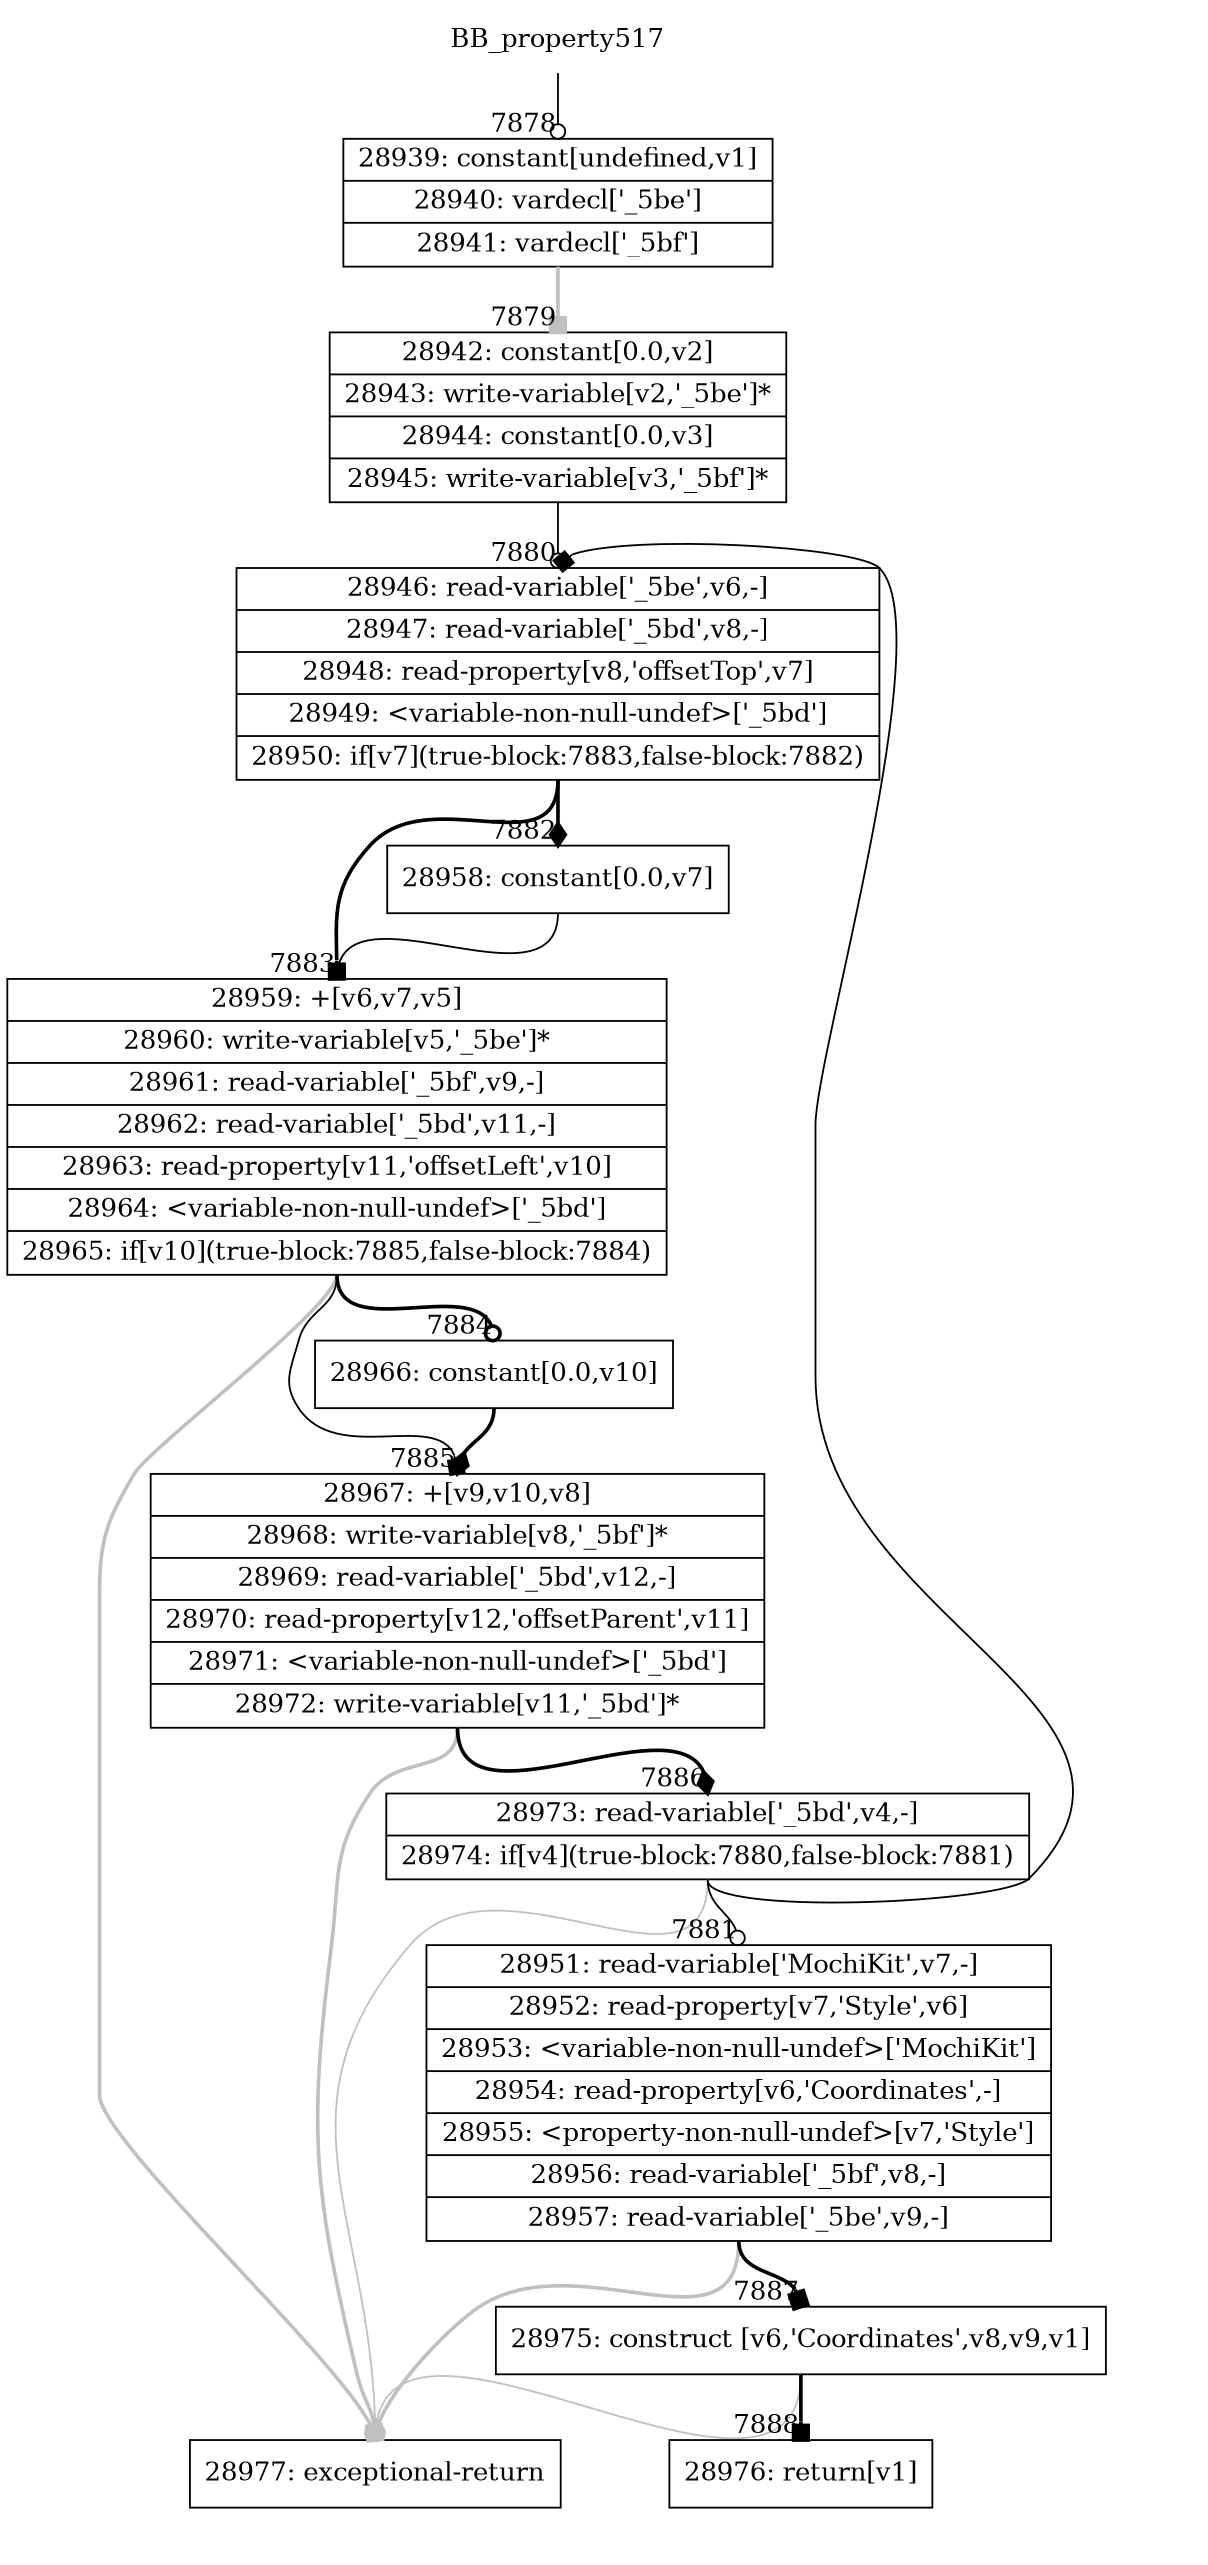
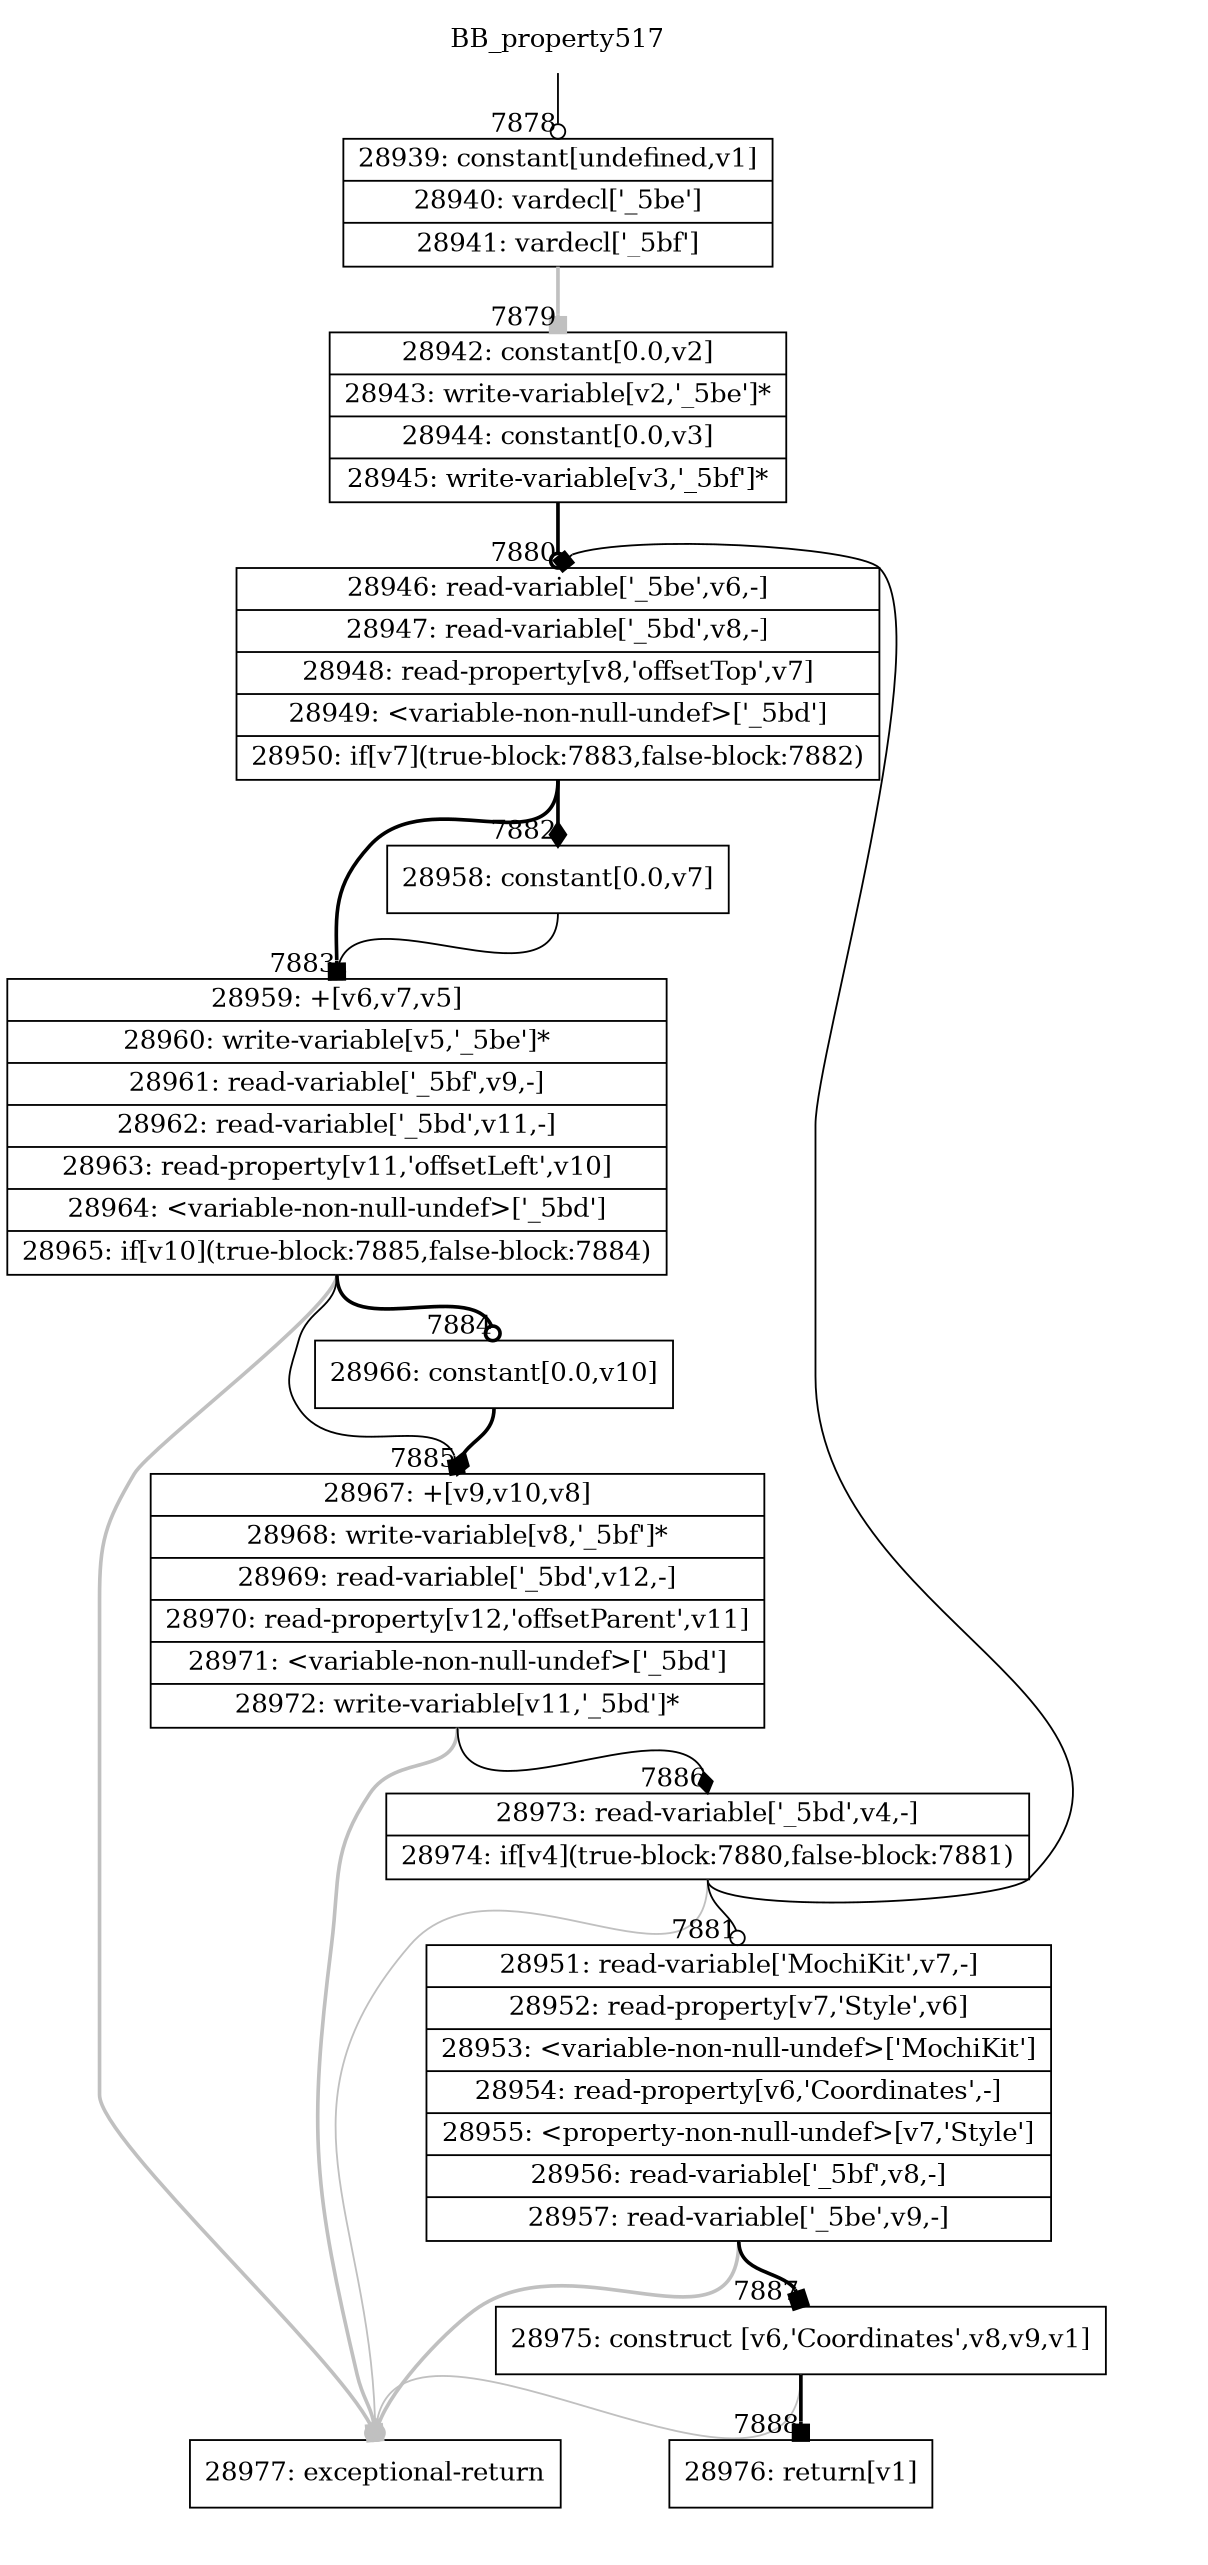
(558, 528) -> (558, 528)
(572, 1763) -> (572, 1763)
